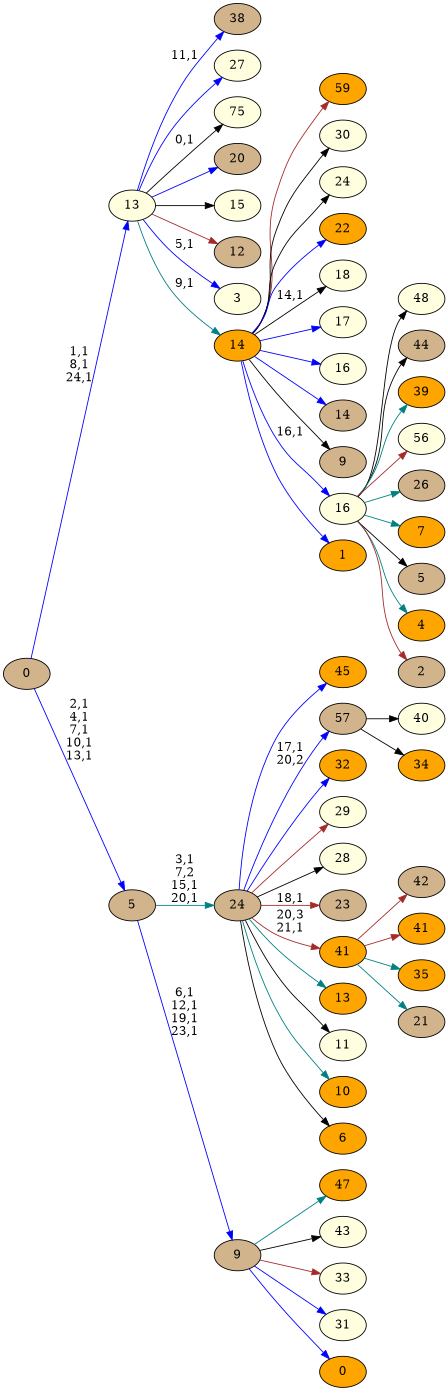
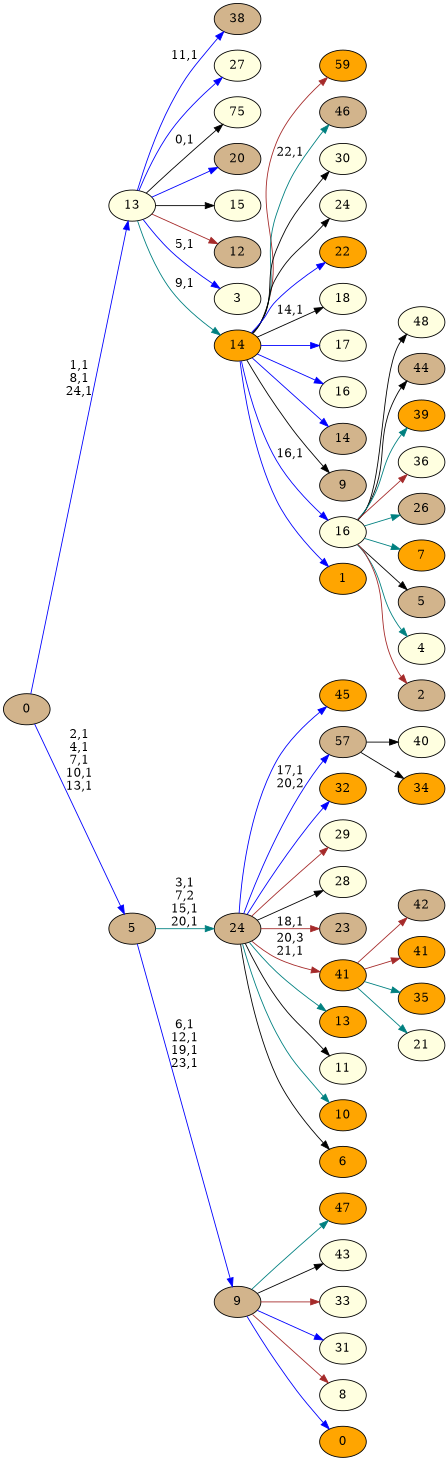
none -> (343, 112)
(422, 439) -> (422, 462)
(422, 625) -> (422, 649)
(422, 1022) -> (422, 1045)
none -> (343, 1395)
